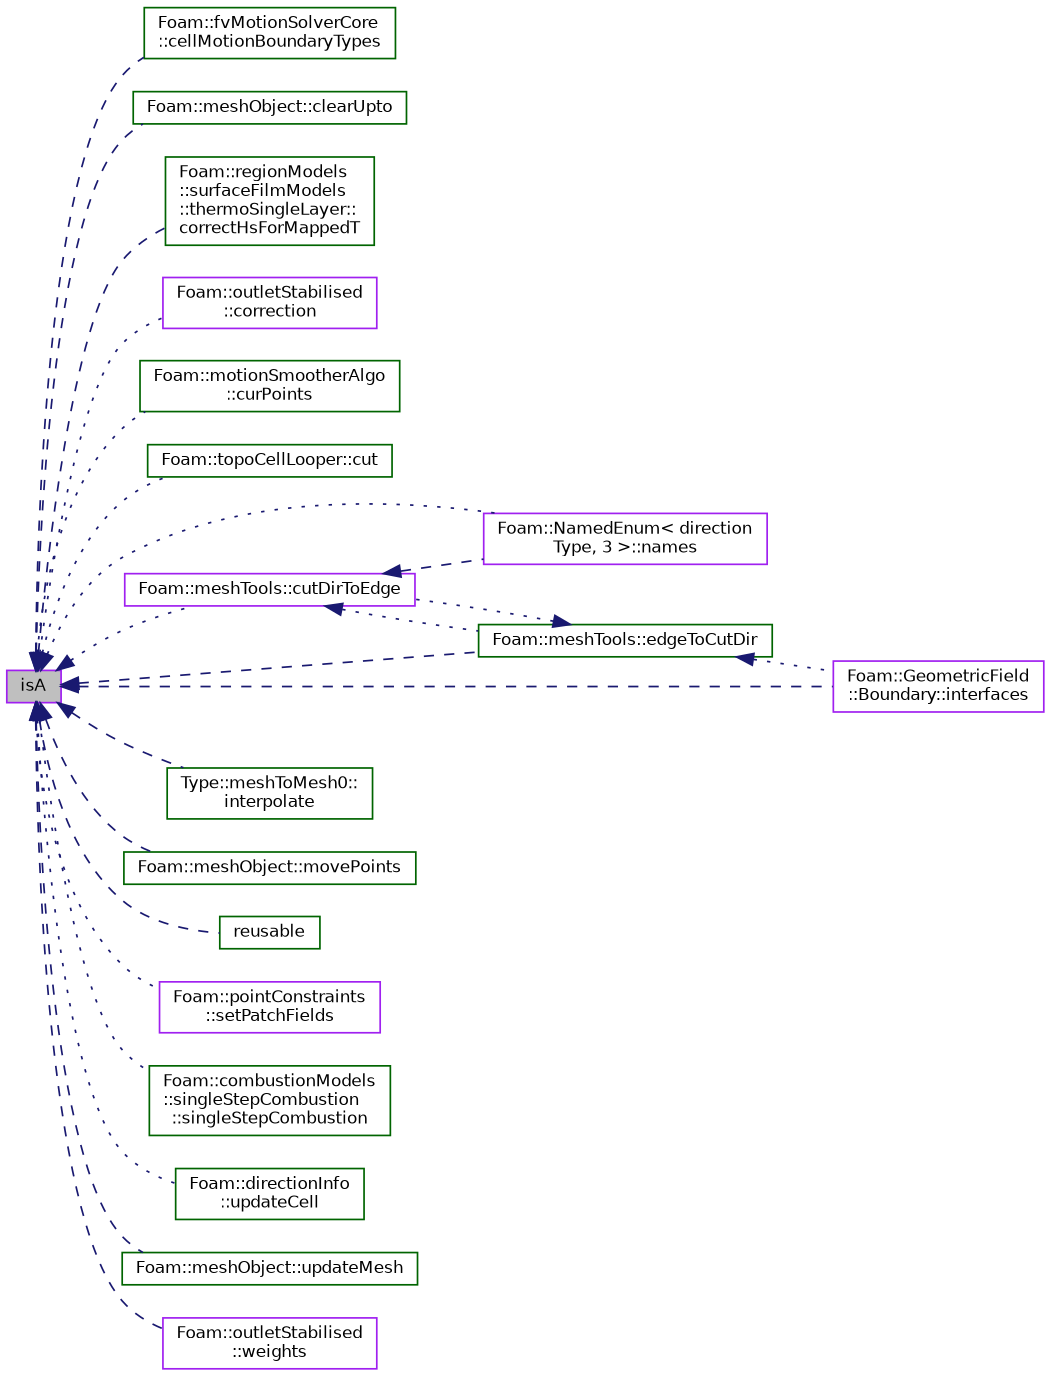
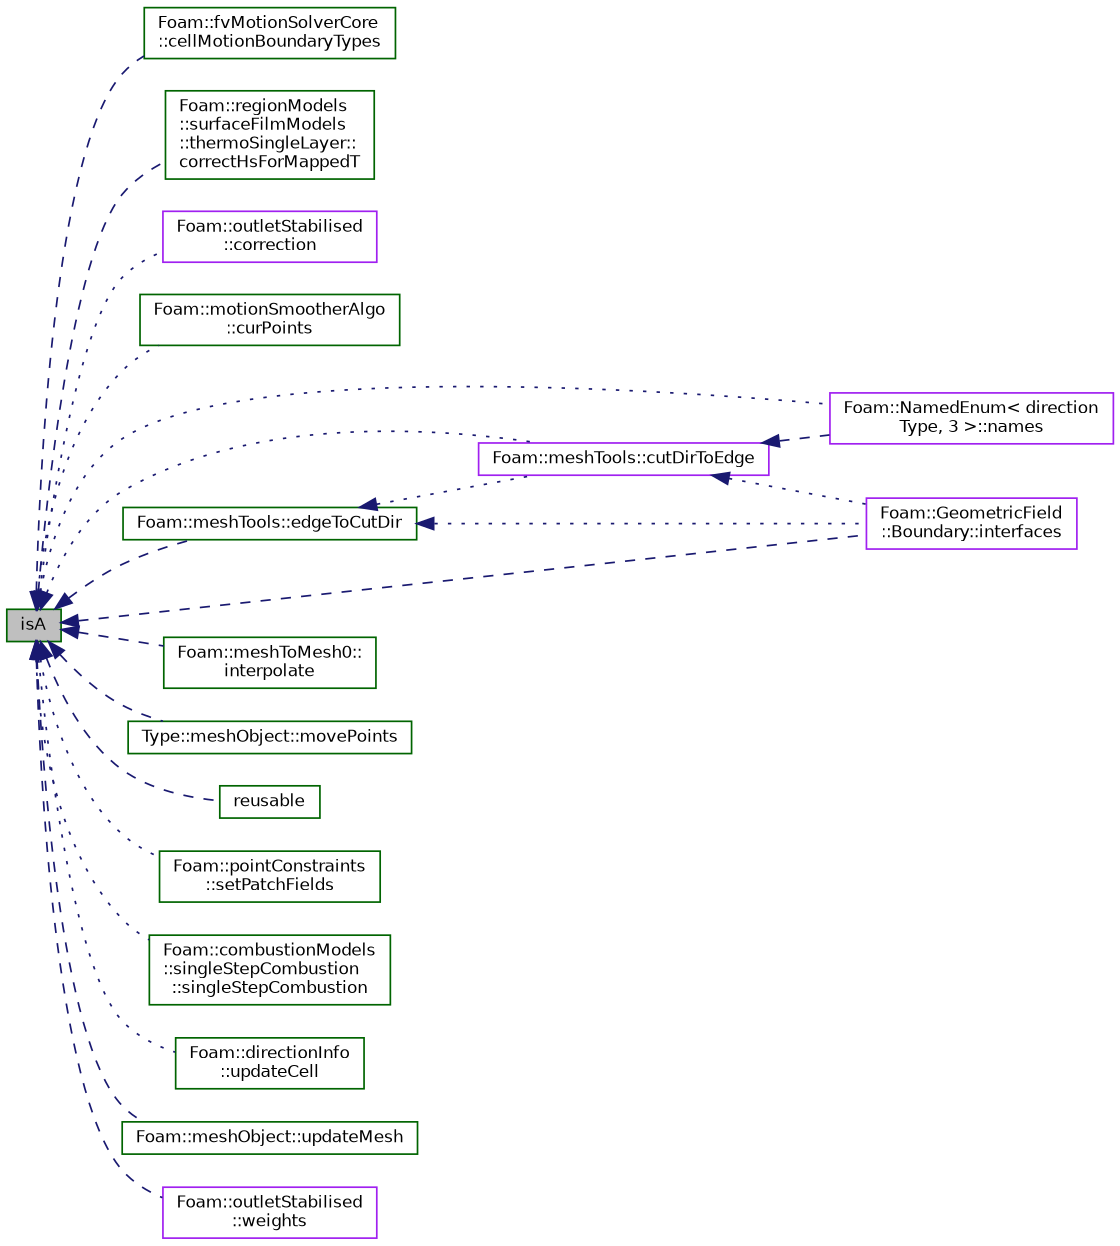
(270, 108) -> none
(270, 461) -> none
(410, 621) -> (798, 491)
(34, 687) -> (34, 625)
(270, 793) -> (270, 663)
(270, 868) -> (270, 737)
(270, 1007) -> (270, 877)
